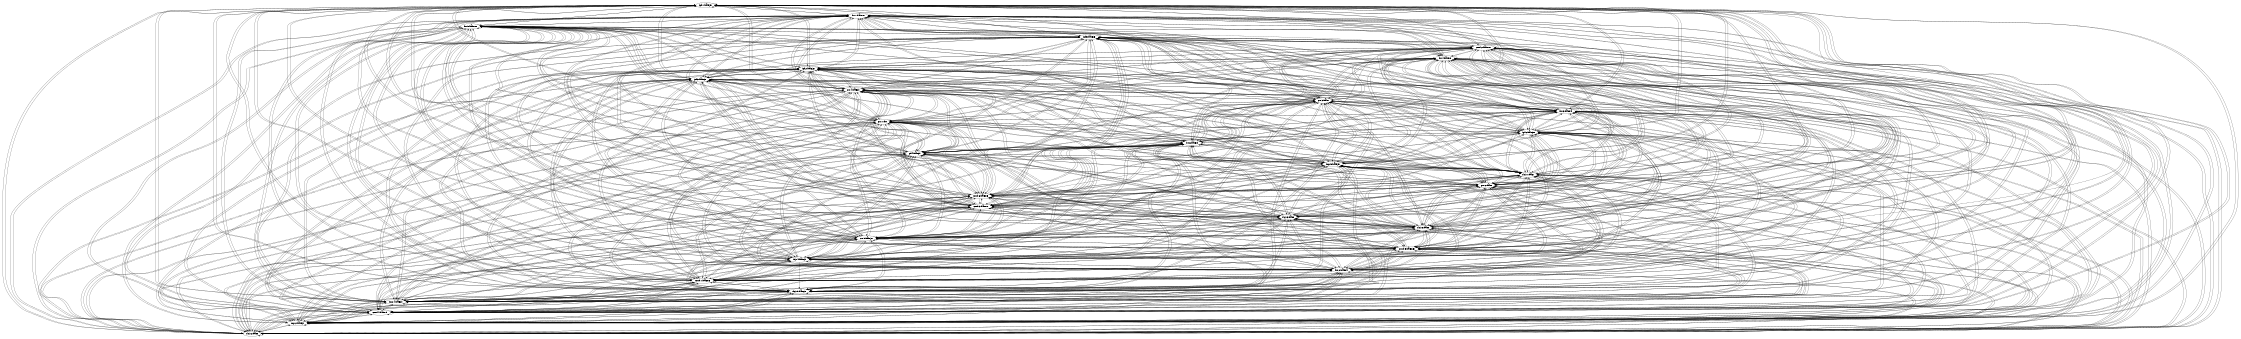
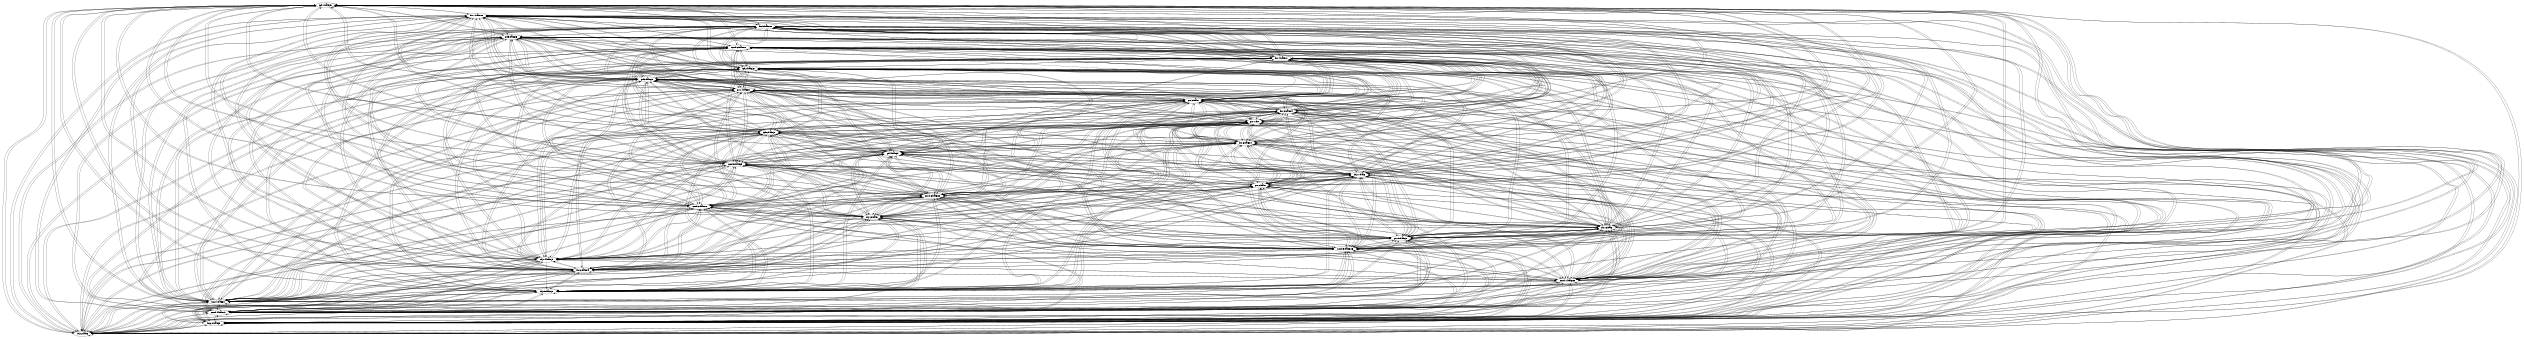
none -> (1035, 95)
none -> (2067, 127)
(1333, 164) -> (735, 164)
